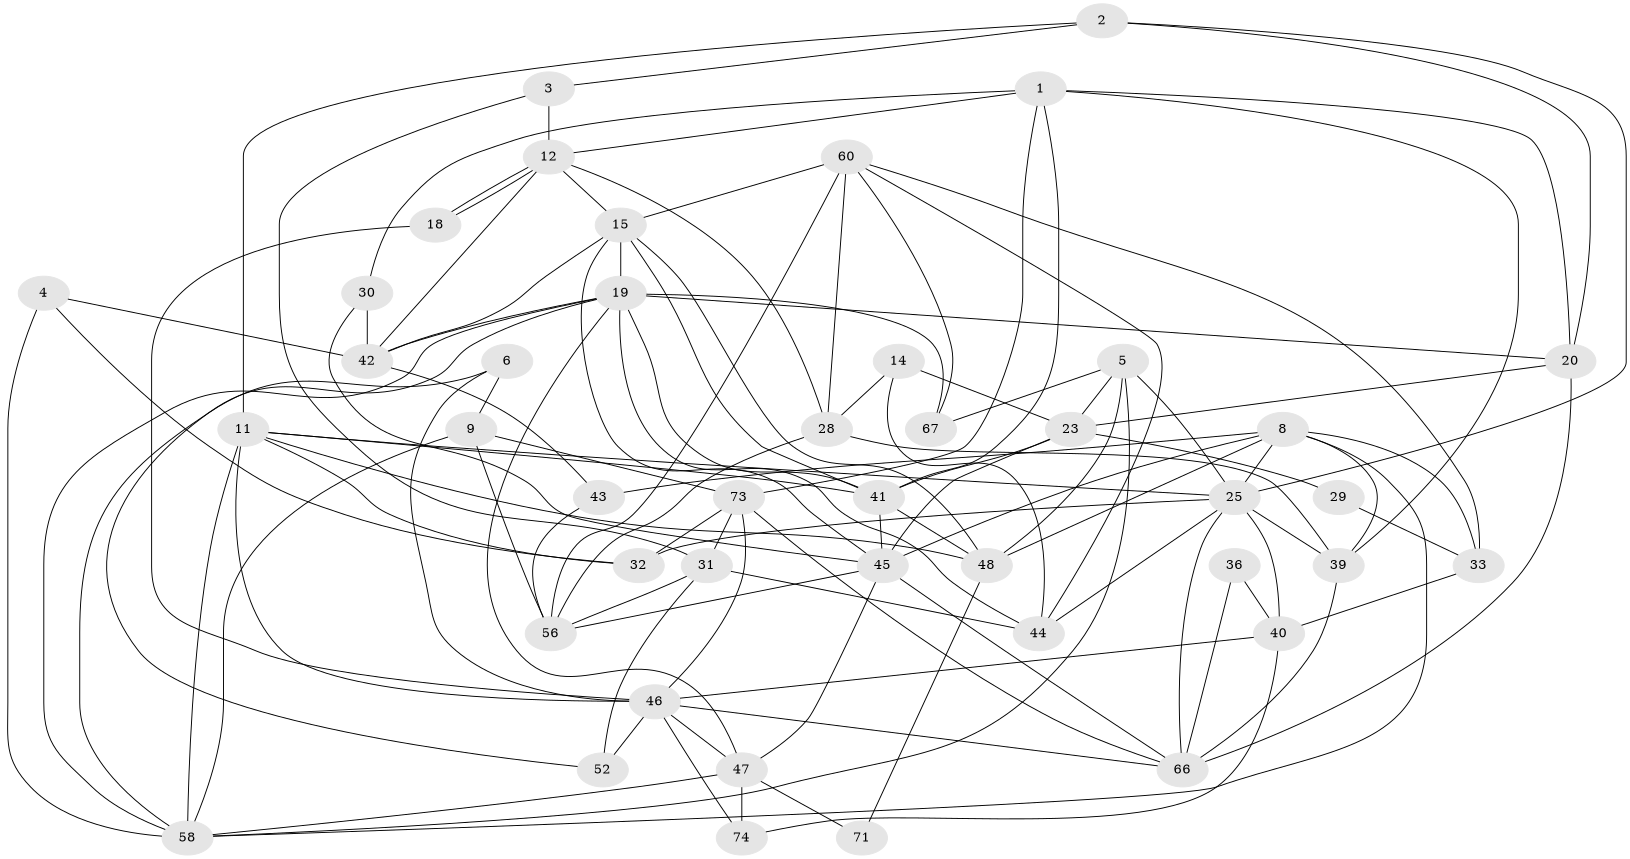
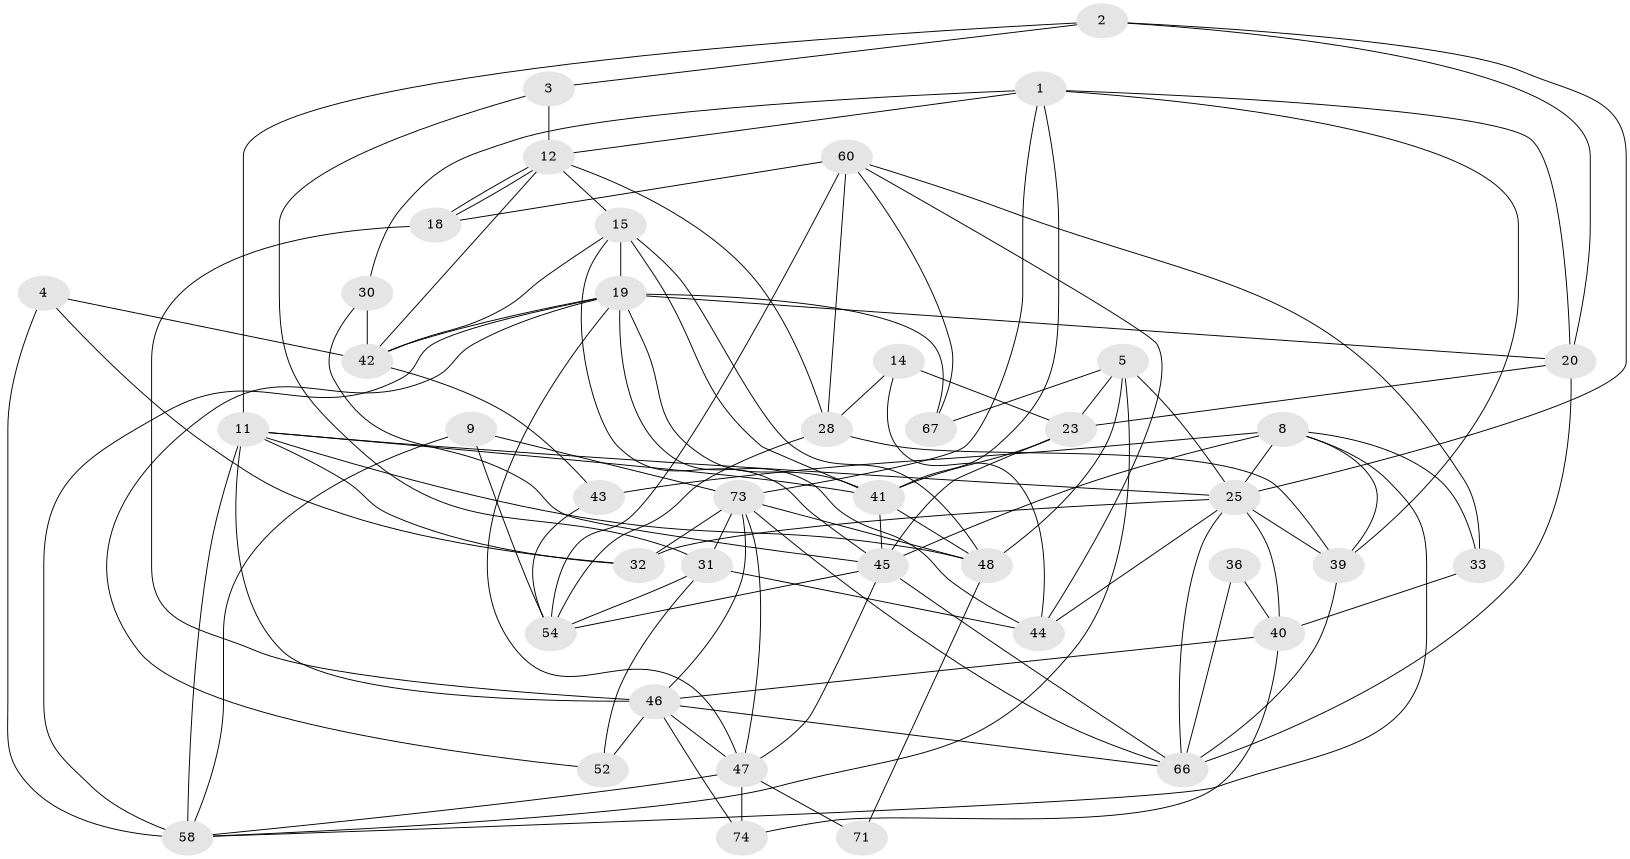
(734, 191) -> (650, 190)
(507, 361) -> none
(1135, 498) -> (863, 532)
(1339, 498) -> none
none -> (760, 633)
(551, 634) -> (551, 634)
